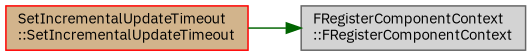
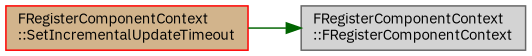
(127, 28) -> (127, 28)
